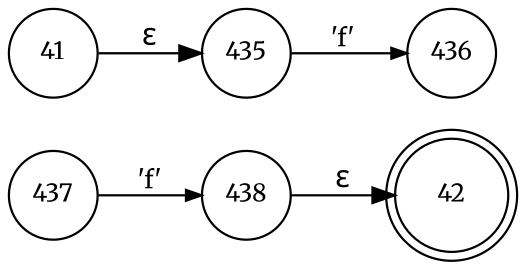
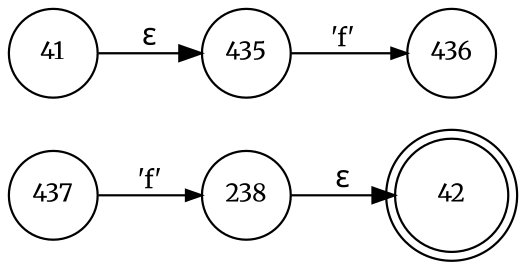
(246, 195) -> (246, 195)
